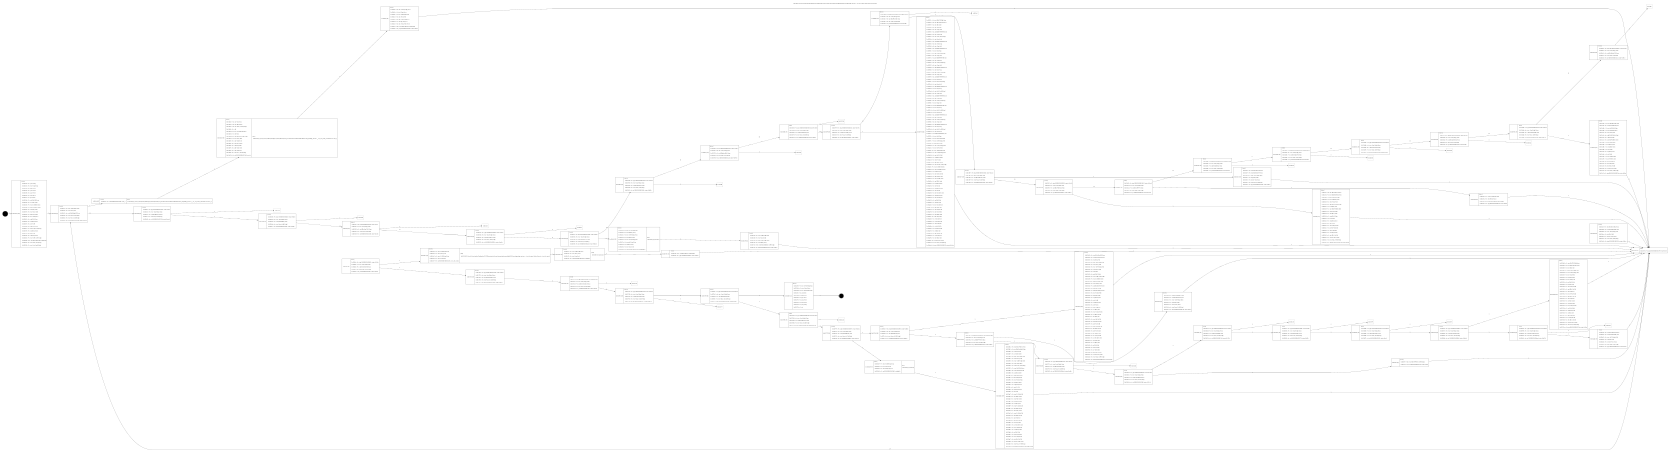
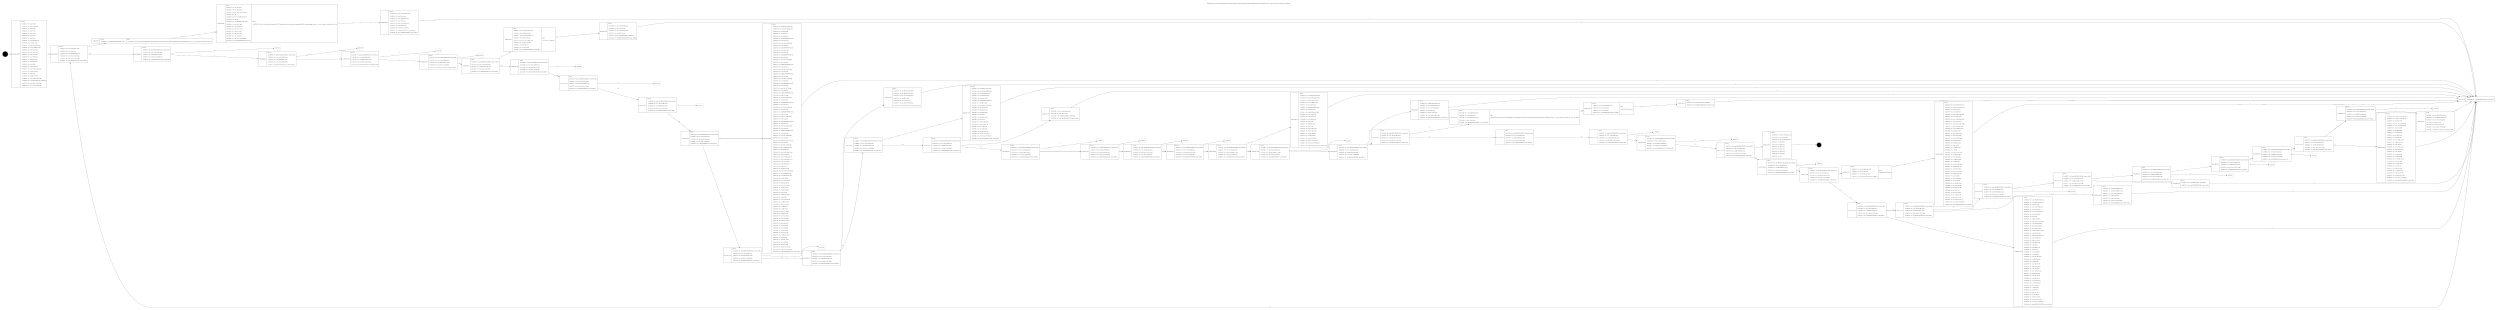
none -> (1348, 152)
